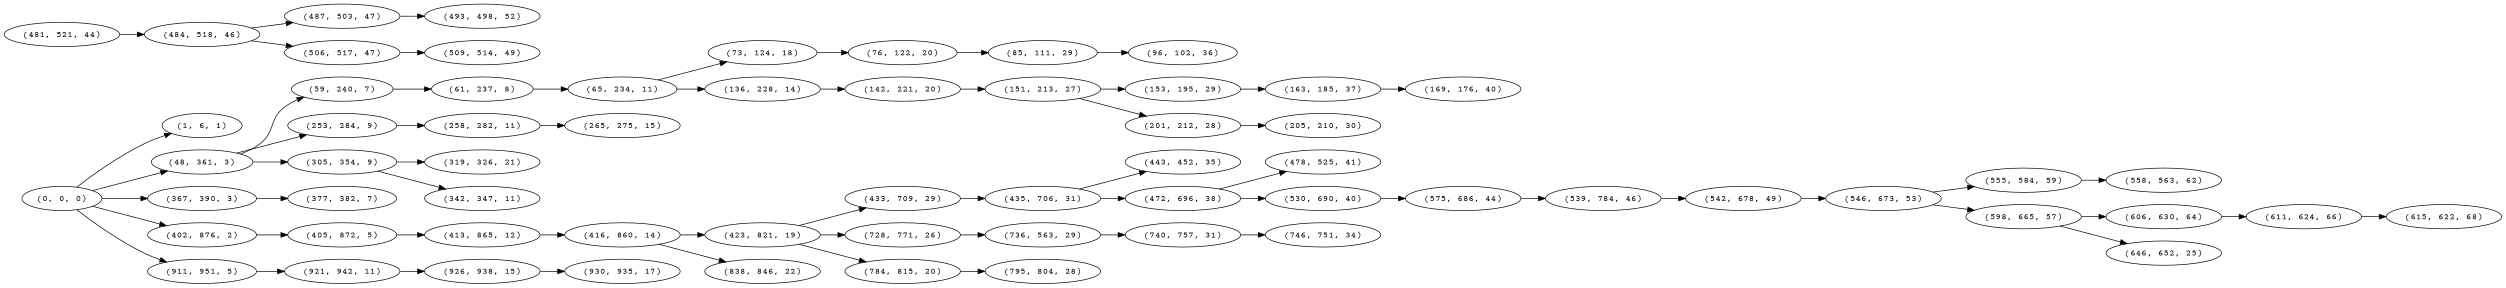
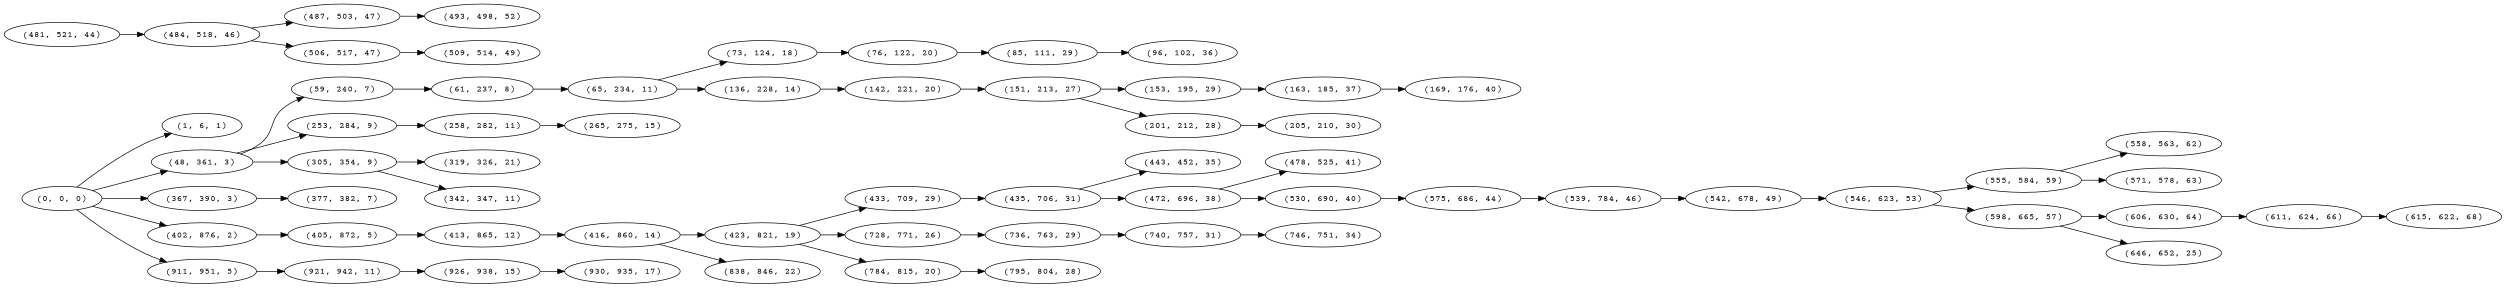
none -> (2164, 180)
(1884, 198) -> (1884, 198)
(1043, 235) -> (1043, 235)
